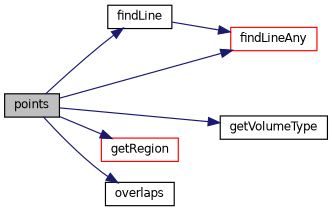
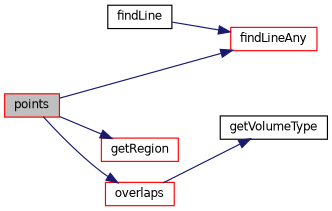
(79, 64) -> none
(32, 105) -> (32, 105)
(134, 115) -> (201, 164)
(140, 194) -> (140, 194)
